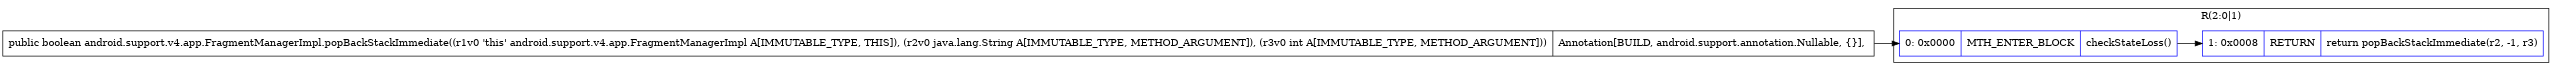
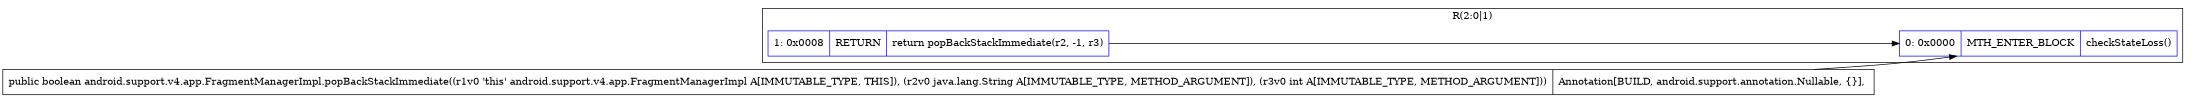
(2186, 43) -> (1501, 43)
